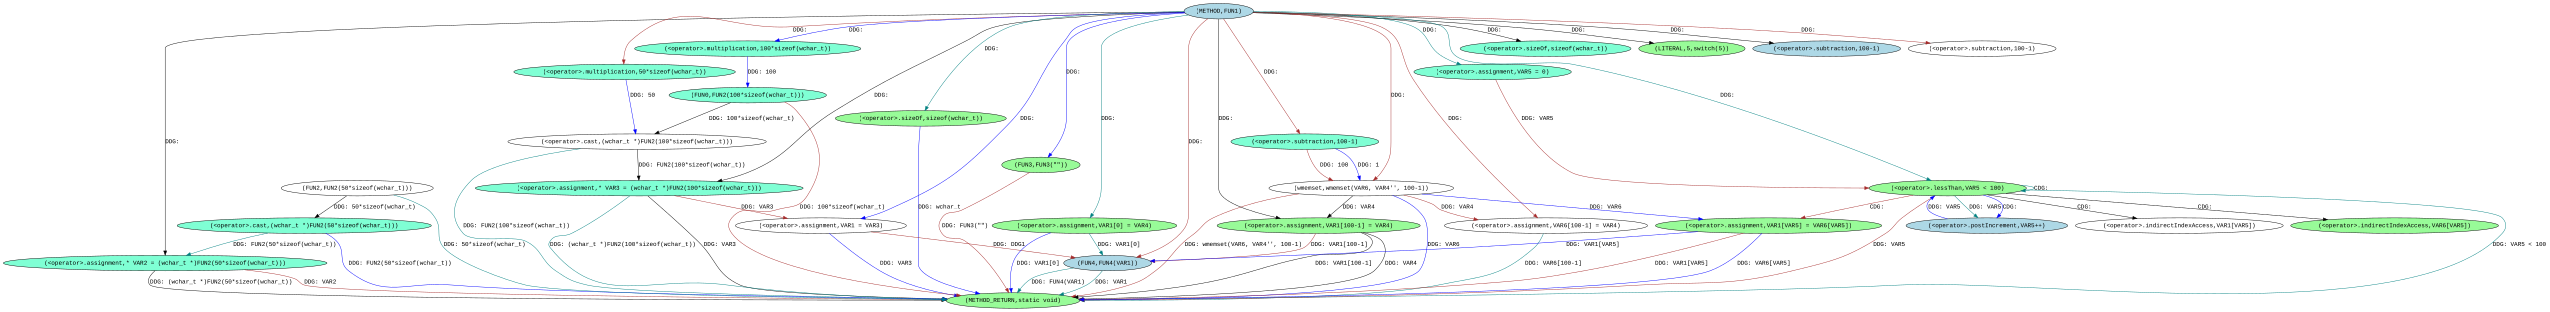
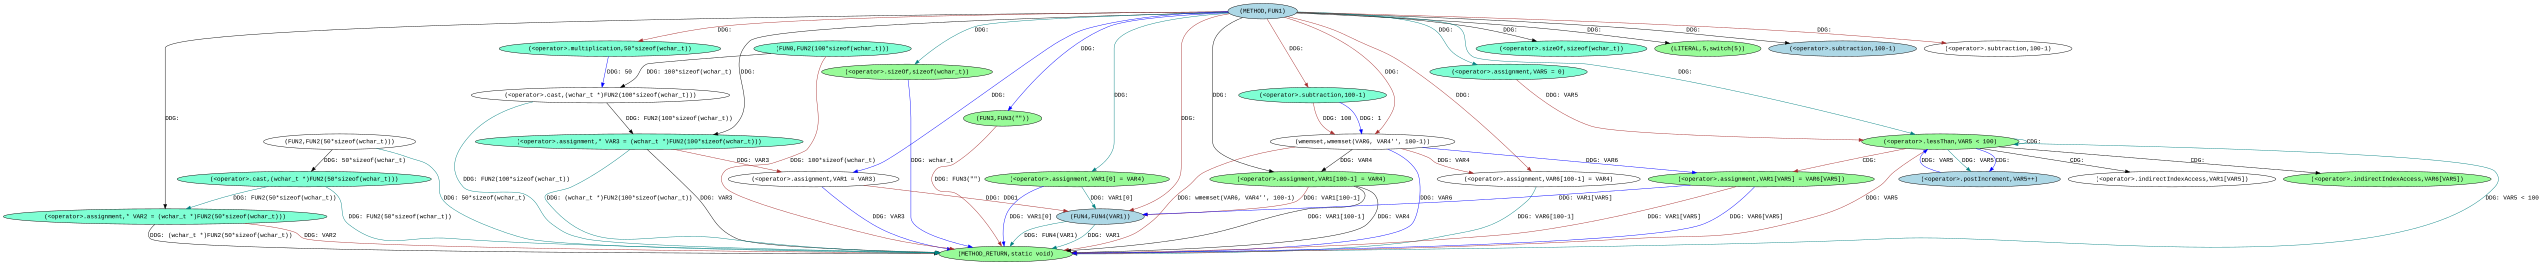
(748, 49) -> none
(540, 290) -> (537, 243)
